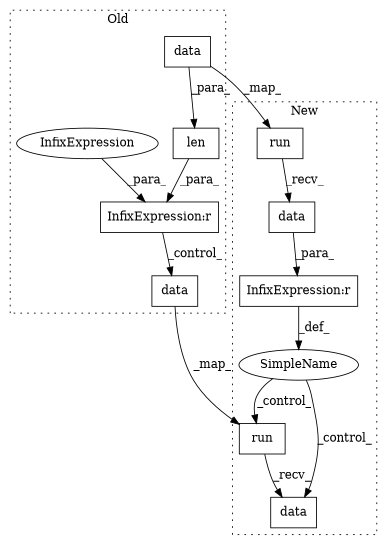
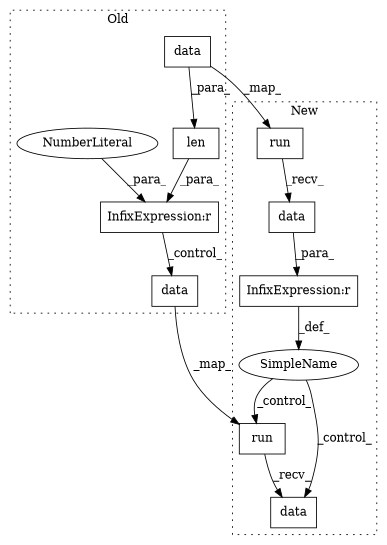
(87, 143) -> (87, 143)
